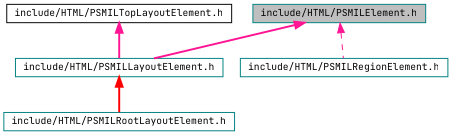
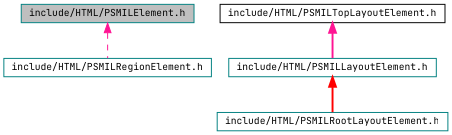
(224, 42) -> none
